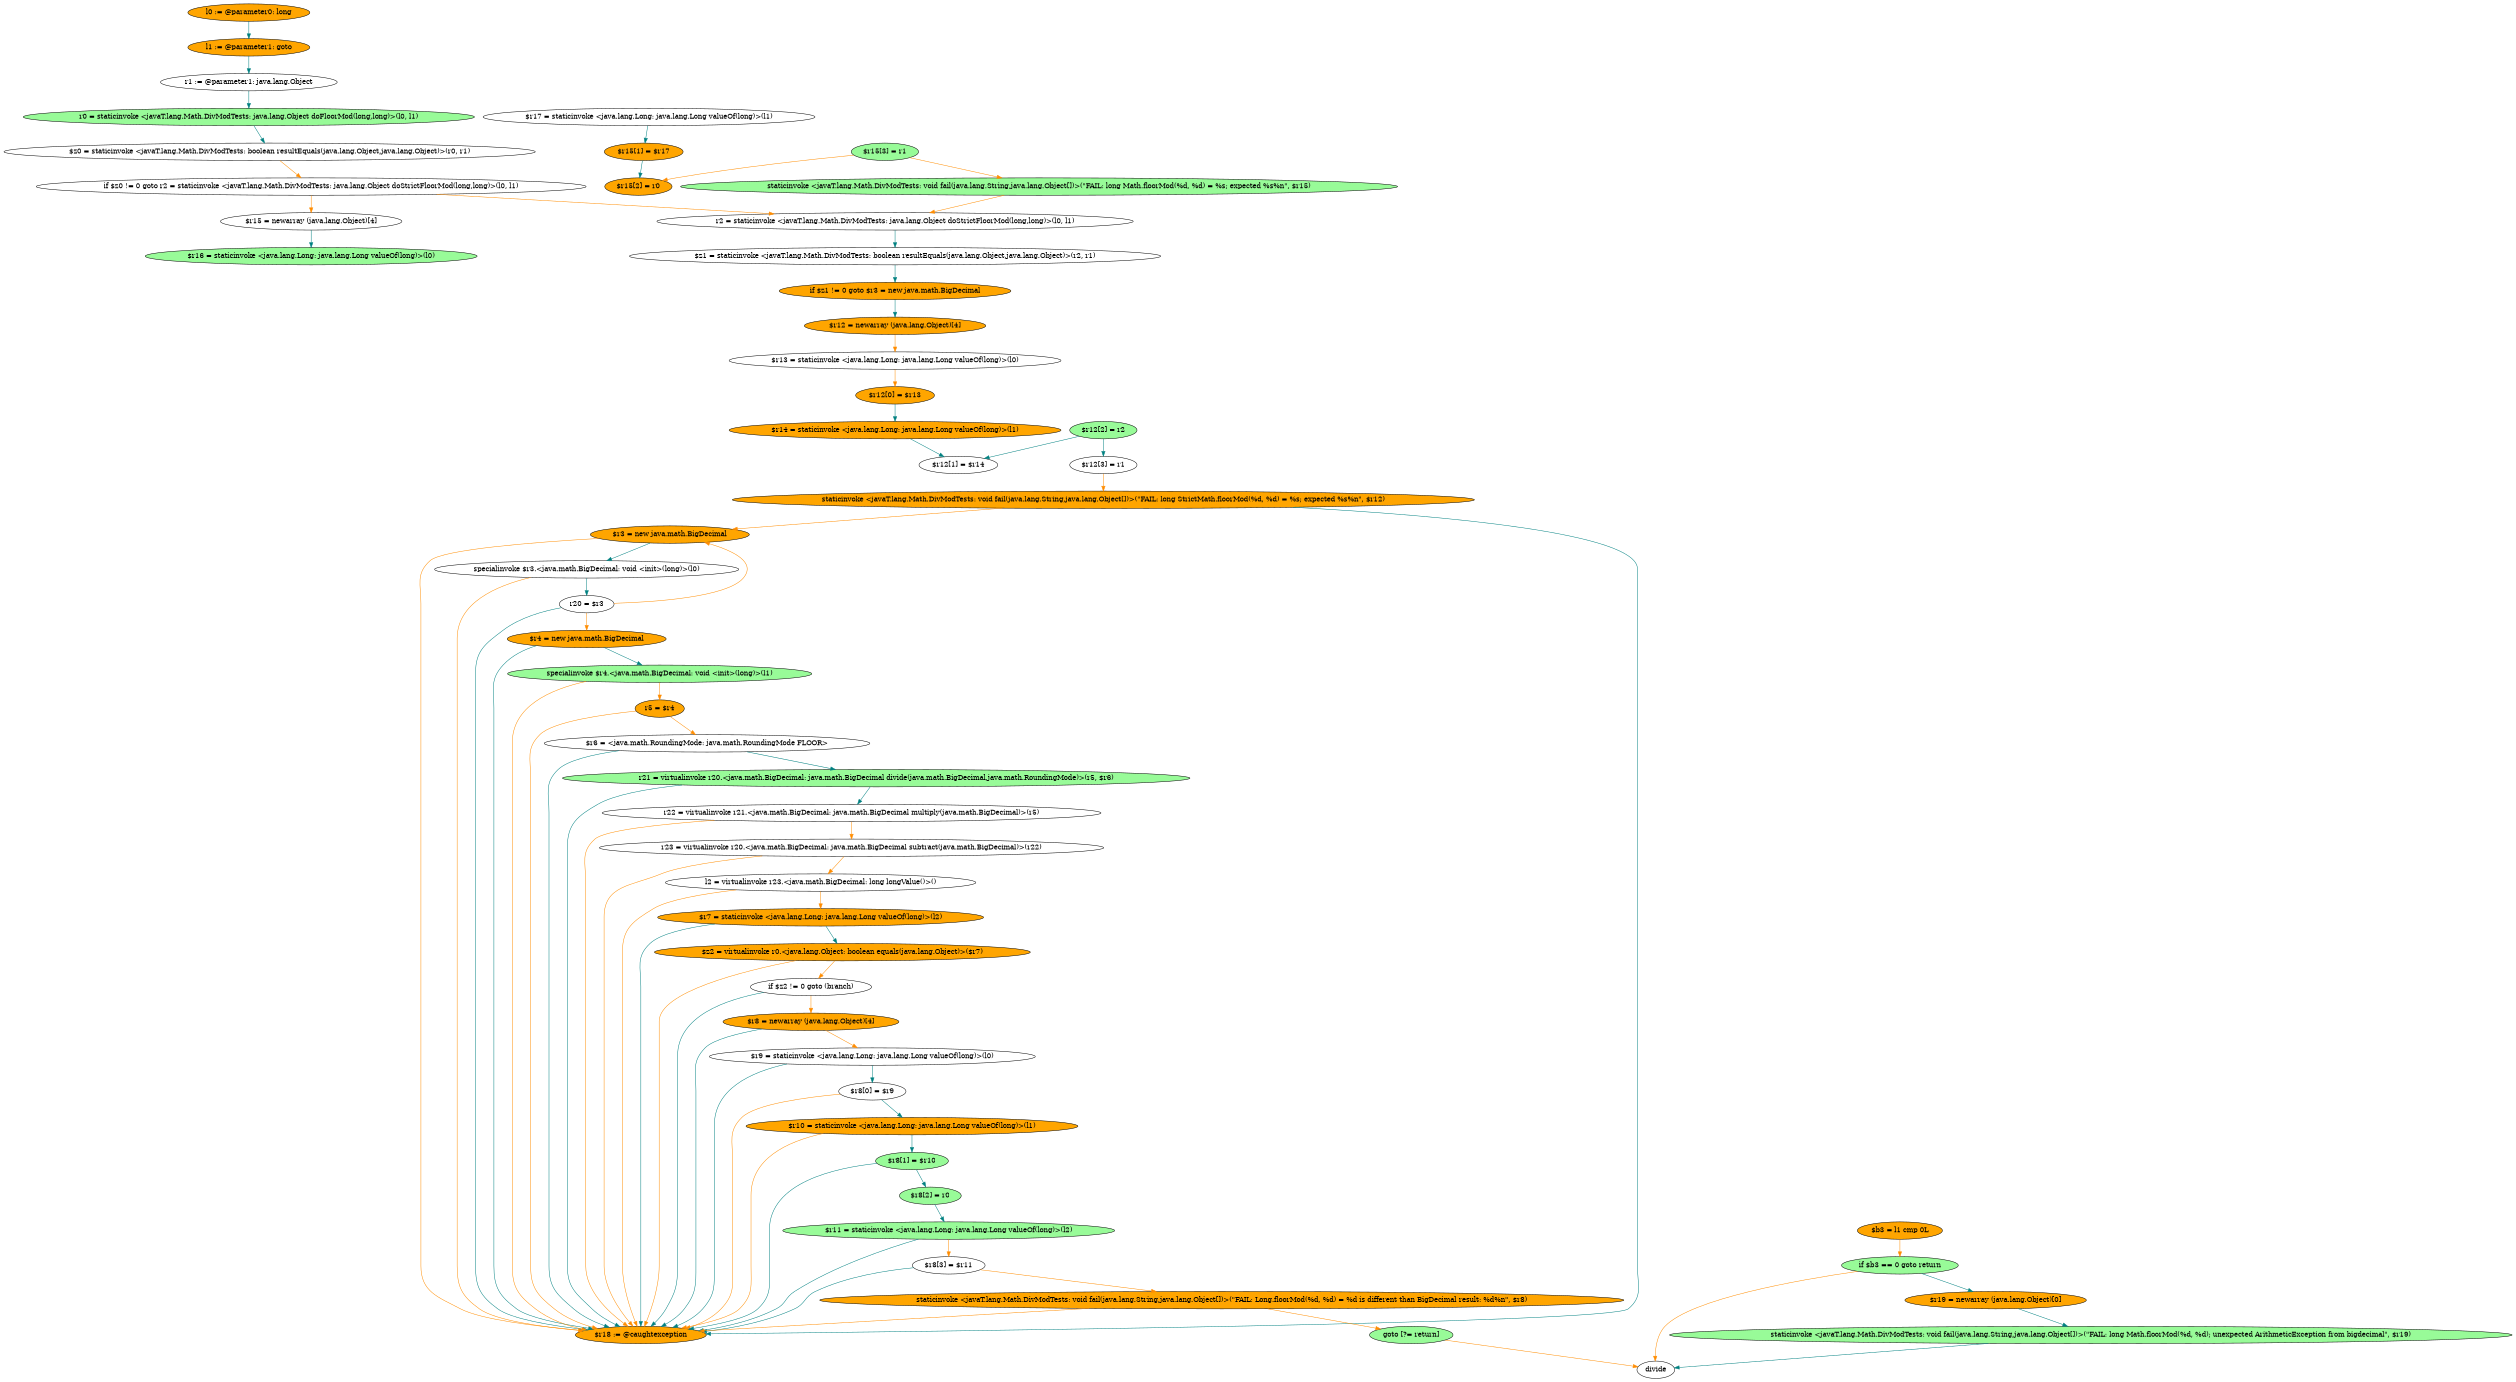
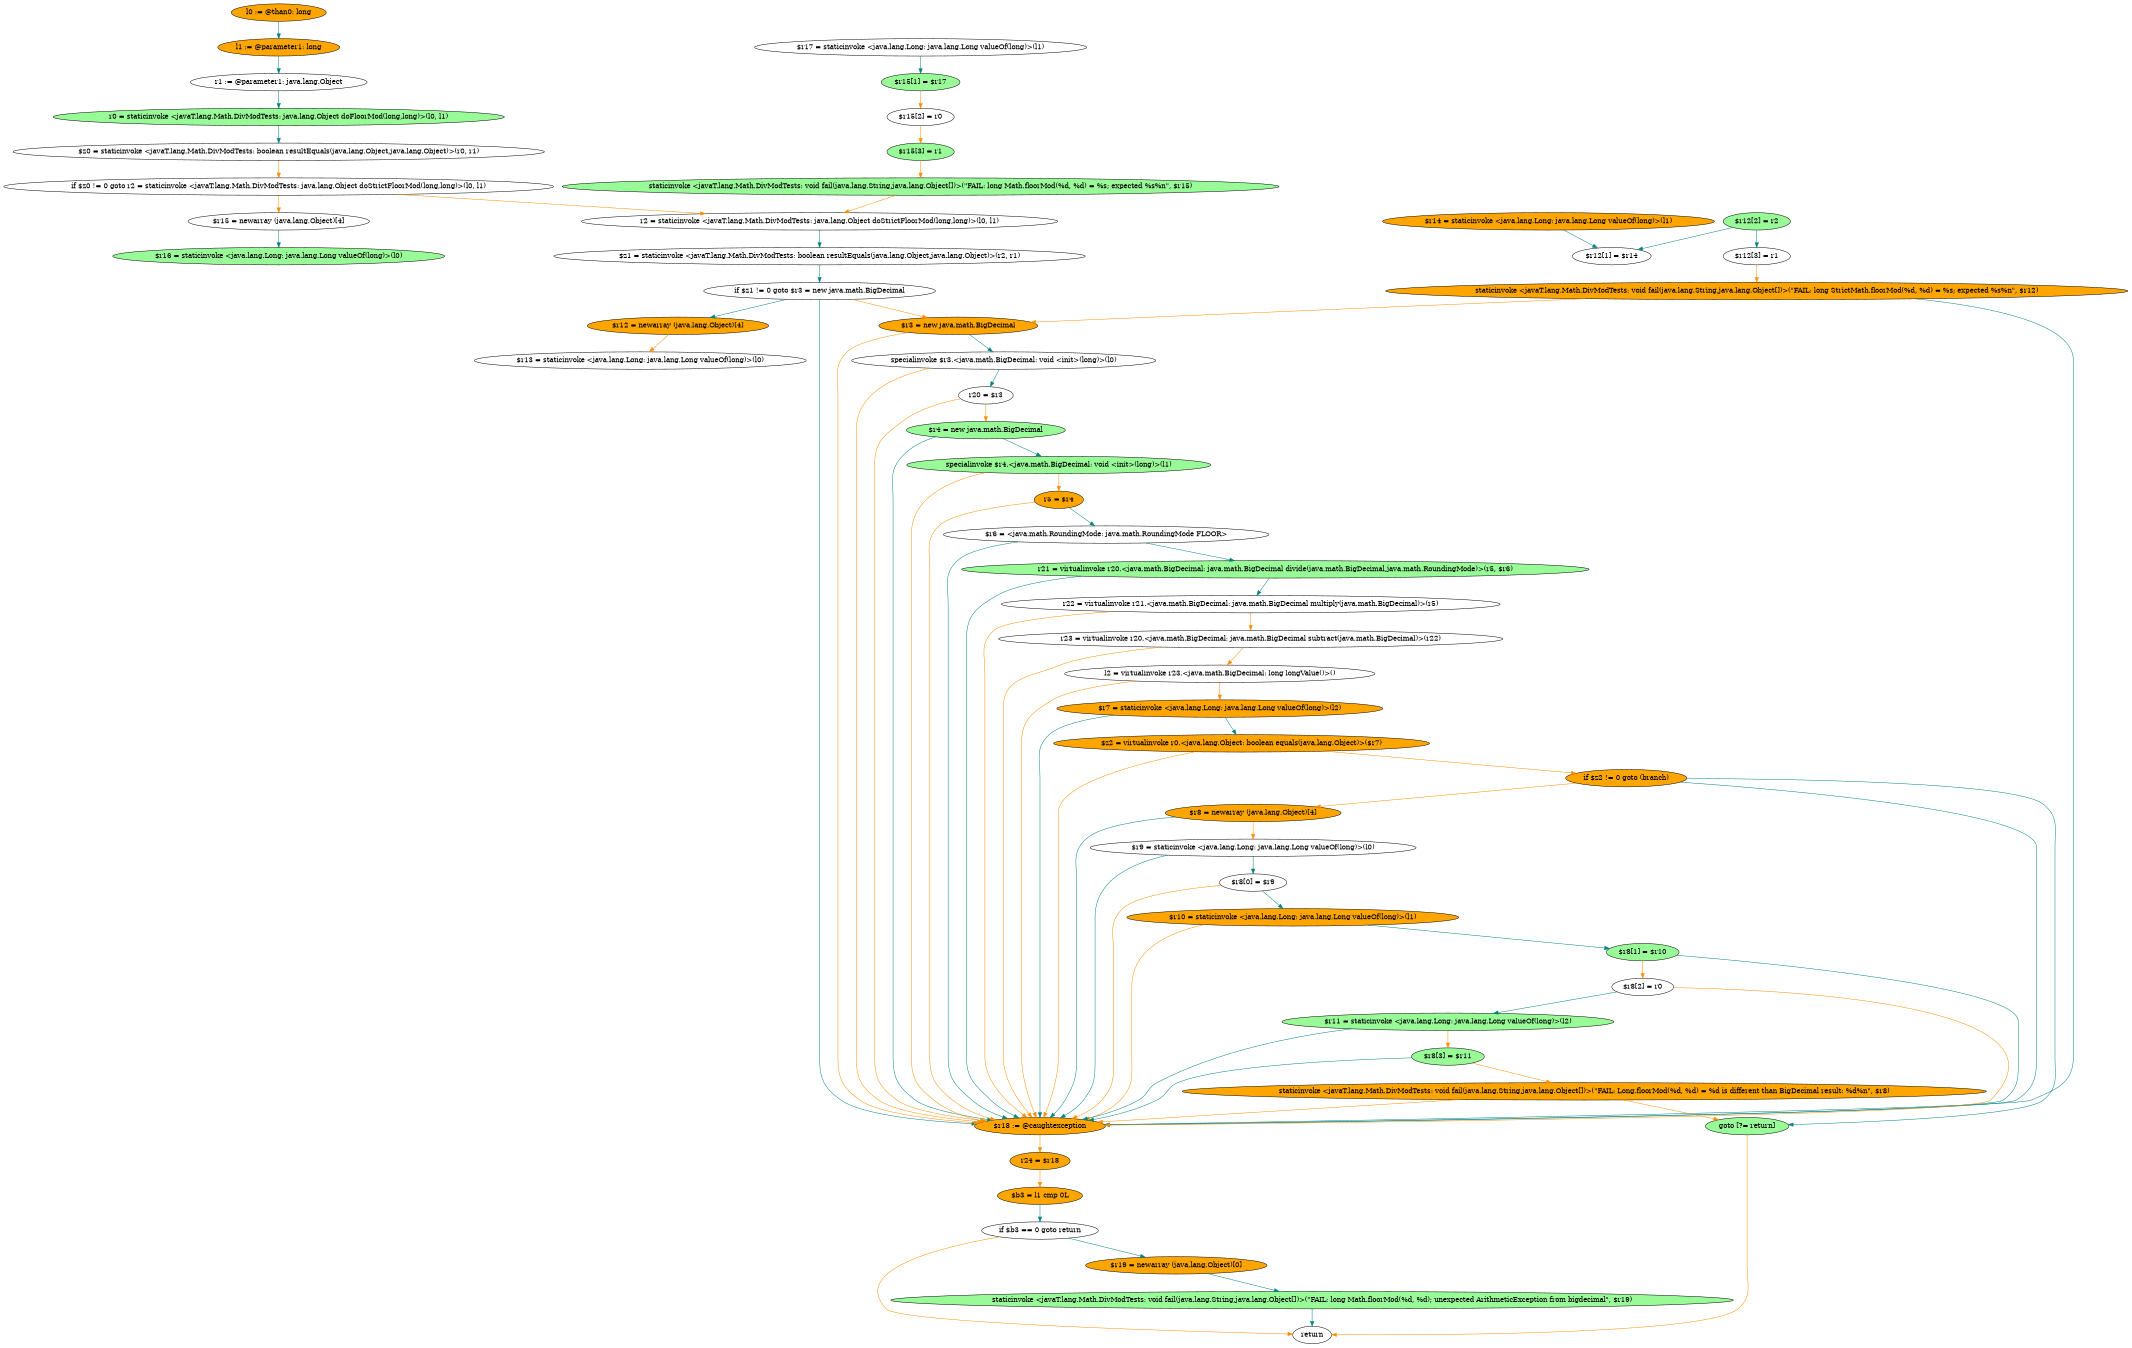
(249, 13) -> (279, 13)
(249, 47) -> (279, 47)
(644, 152) -> (921, 82)
(760, 166) -> (921, 132)
(641, 167) -> (921, 97)
(638, 187) -> (921, 117)
(895, 291) -> (820, 291)
(895, 395) -> none
(709, 593) -> (887, 308)
(587, 639) -> (986, 430)
(681, 724) -> (1080, 515)
none -> (820, 771)
none -> (2055, 899)
(476, 981) -> (875, 772)
(811, 987) -> (1626, 778)
none -> (1997, 1089)
none -> (1040, 1161)
(920, 1176) -> (1643, 967)
(930, 1196) -> (1643, 987)
(1900, 1246) -> (1040, 1211)
(949, 1265) -> (1448, 1057)
(1900, 1265) -> (1040, 1231)
(1656, 1370) -> (1312, 1335)
